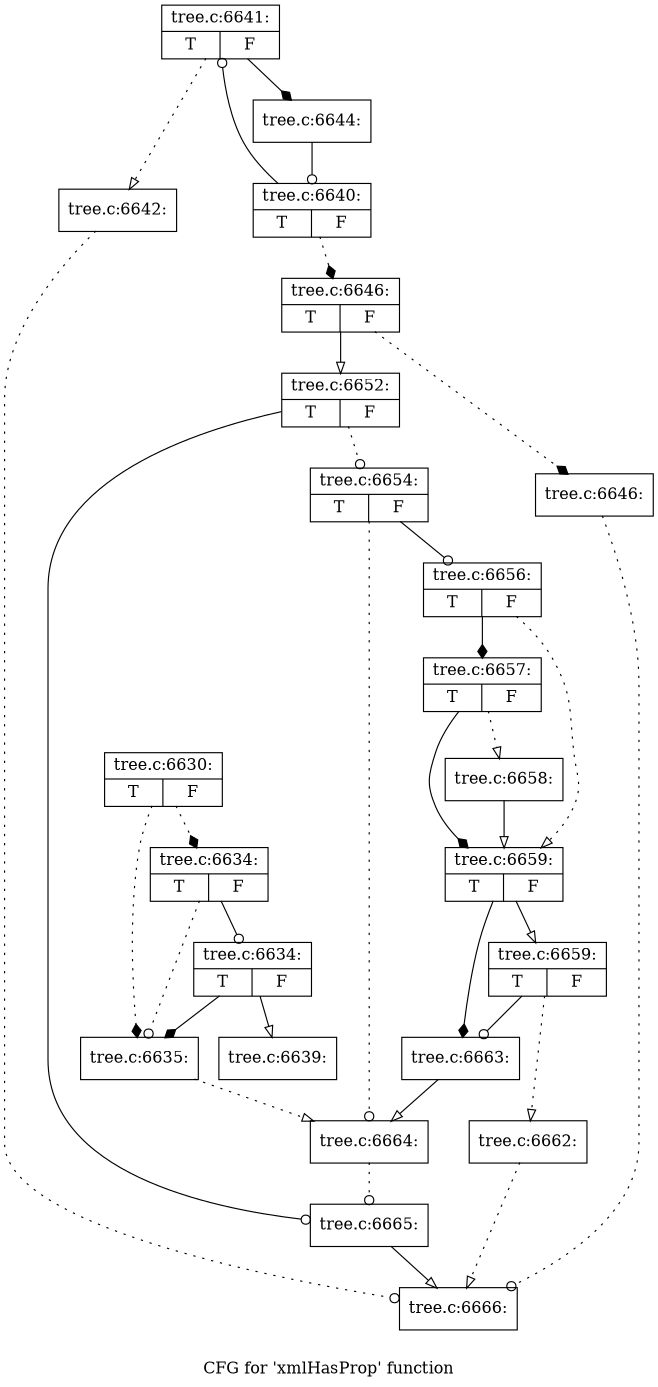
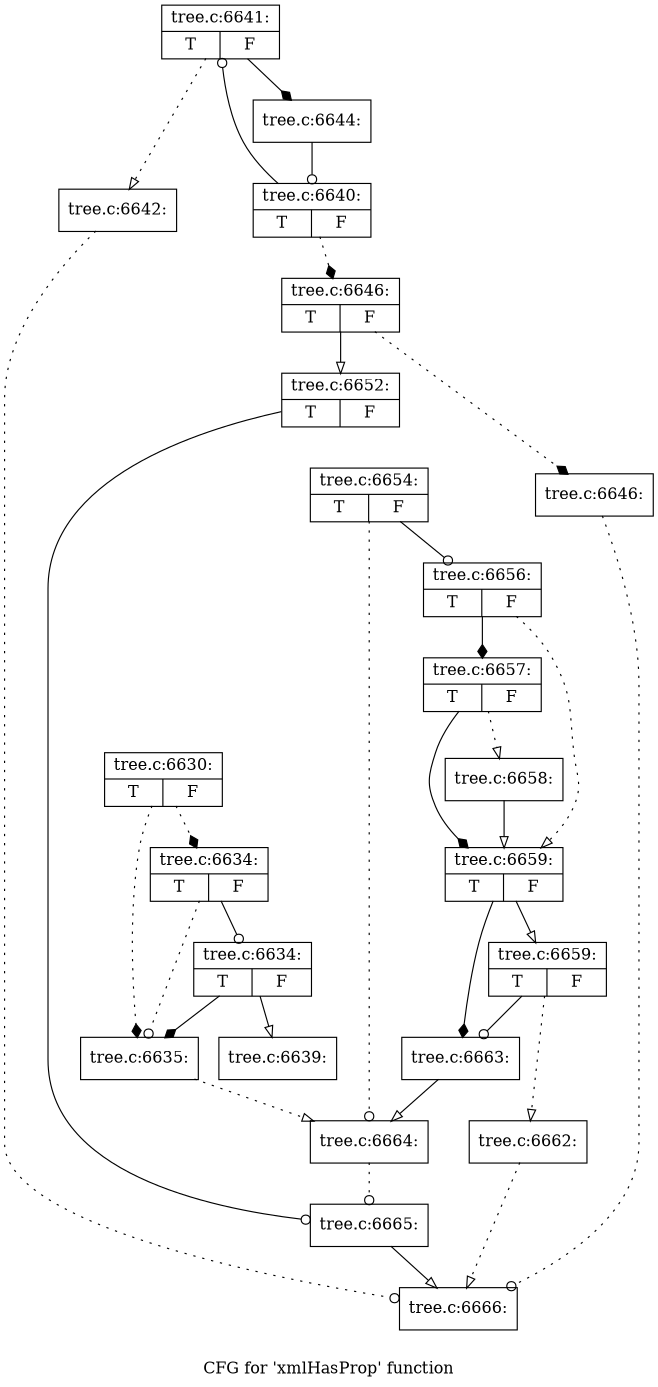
(354, 443) -> none
